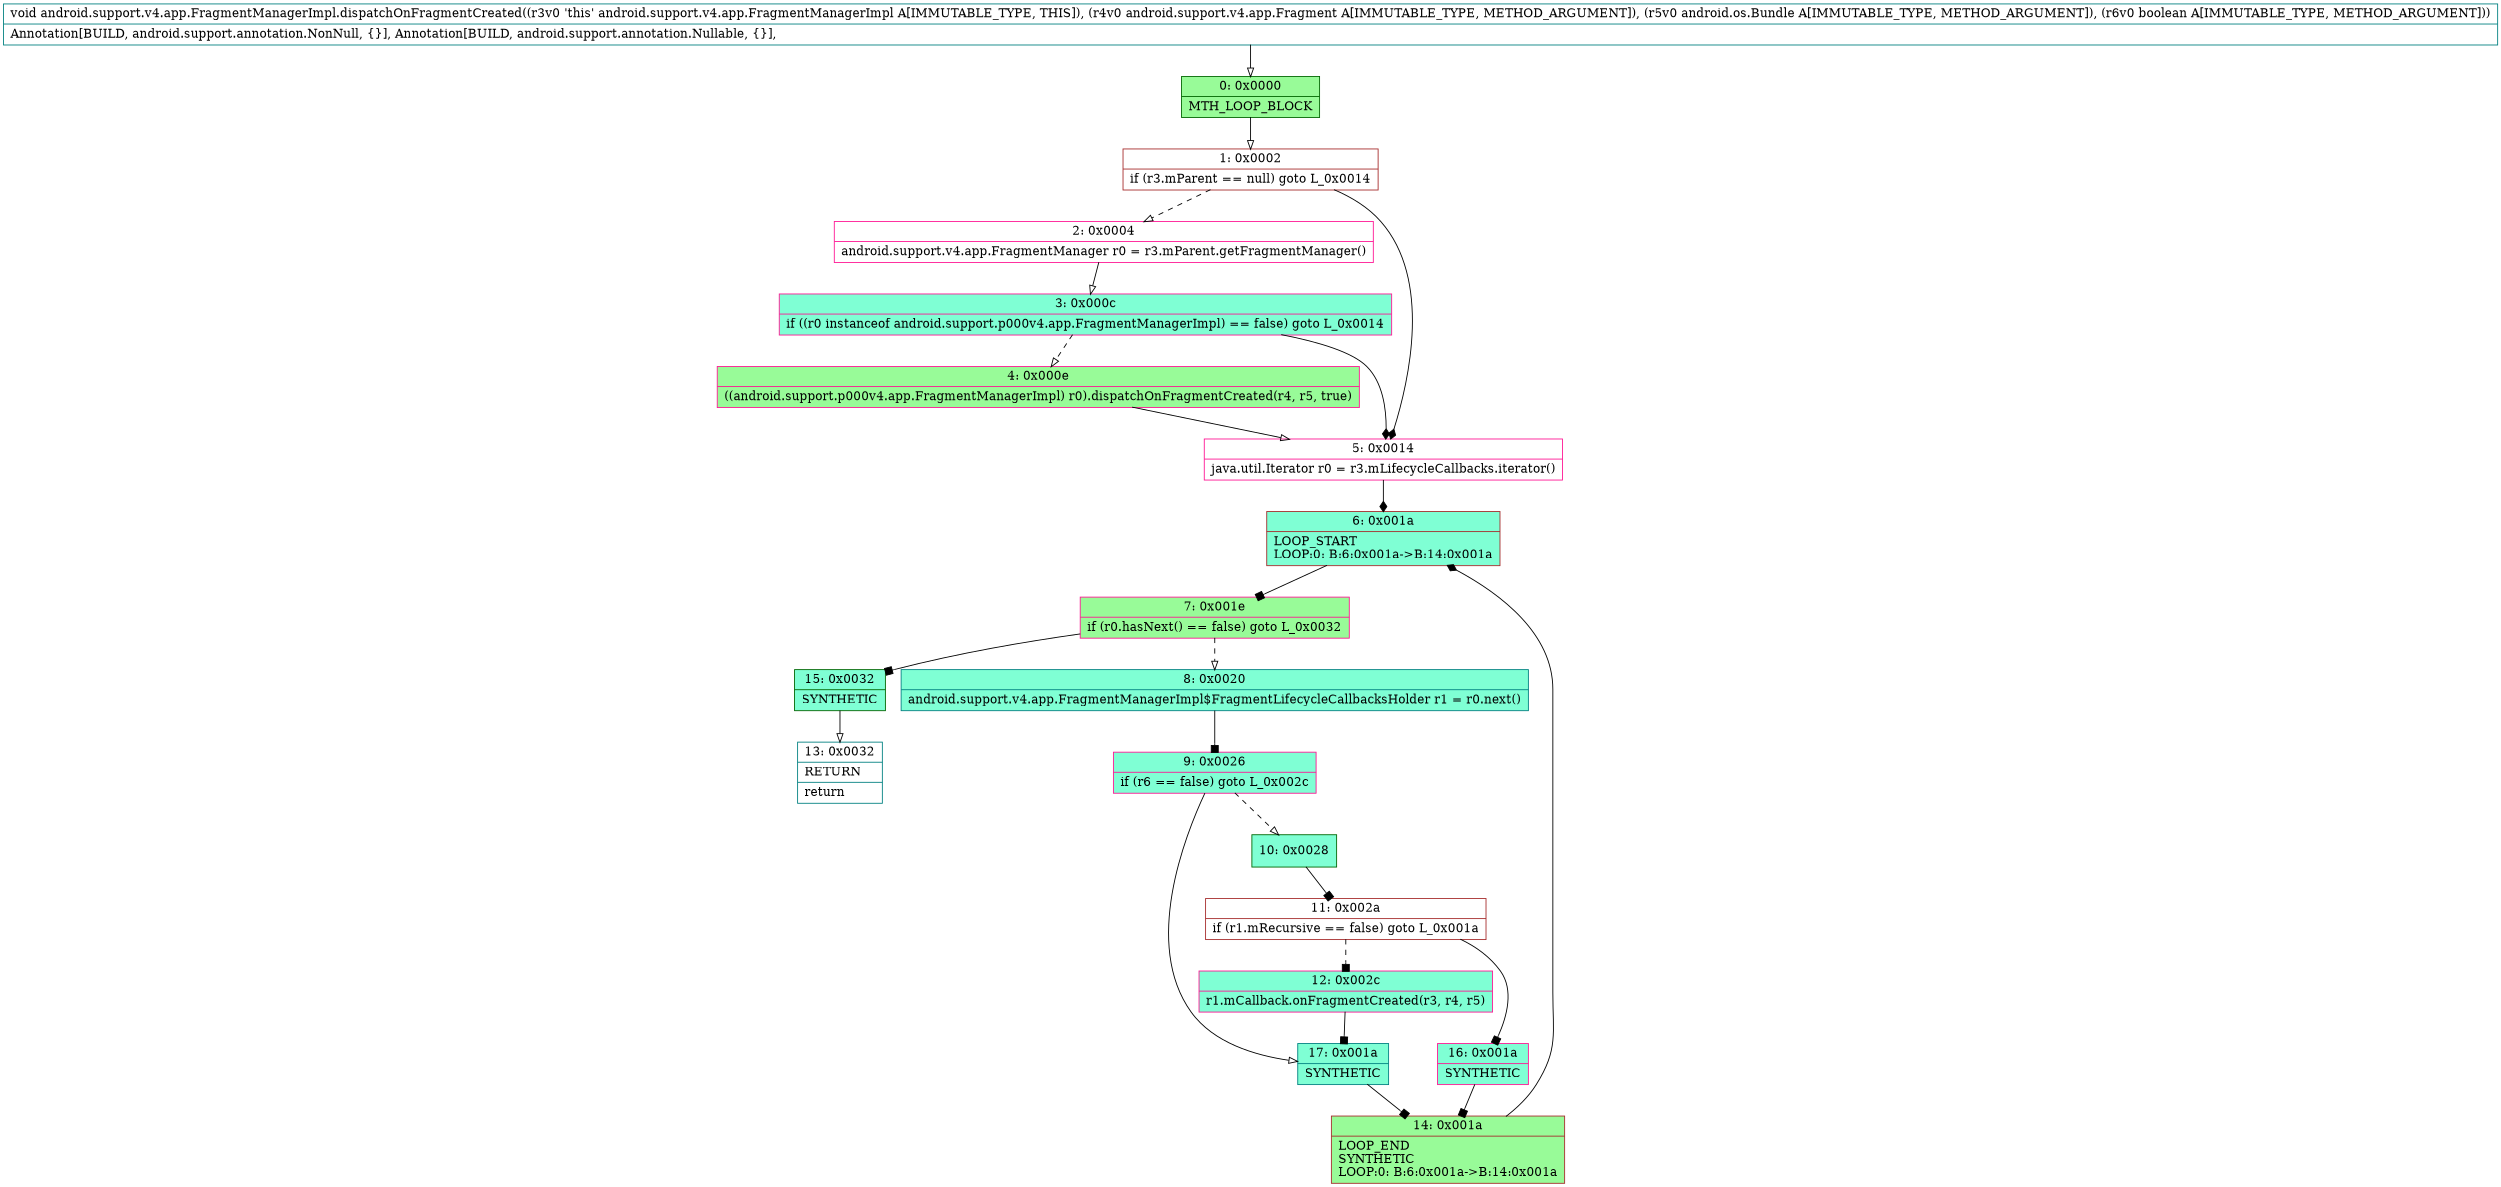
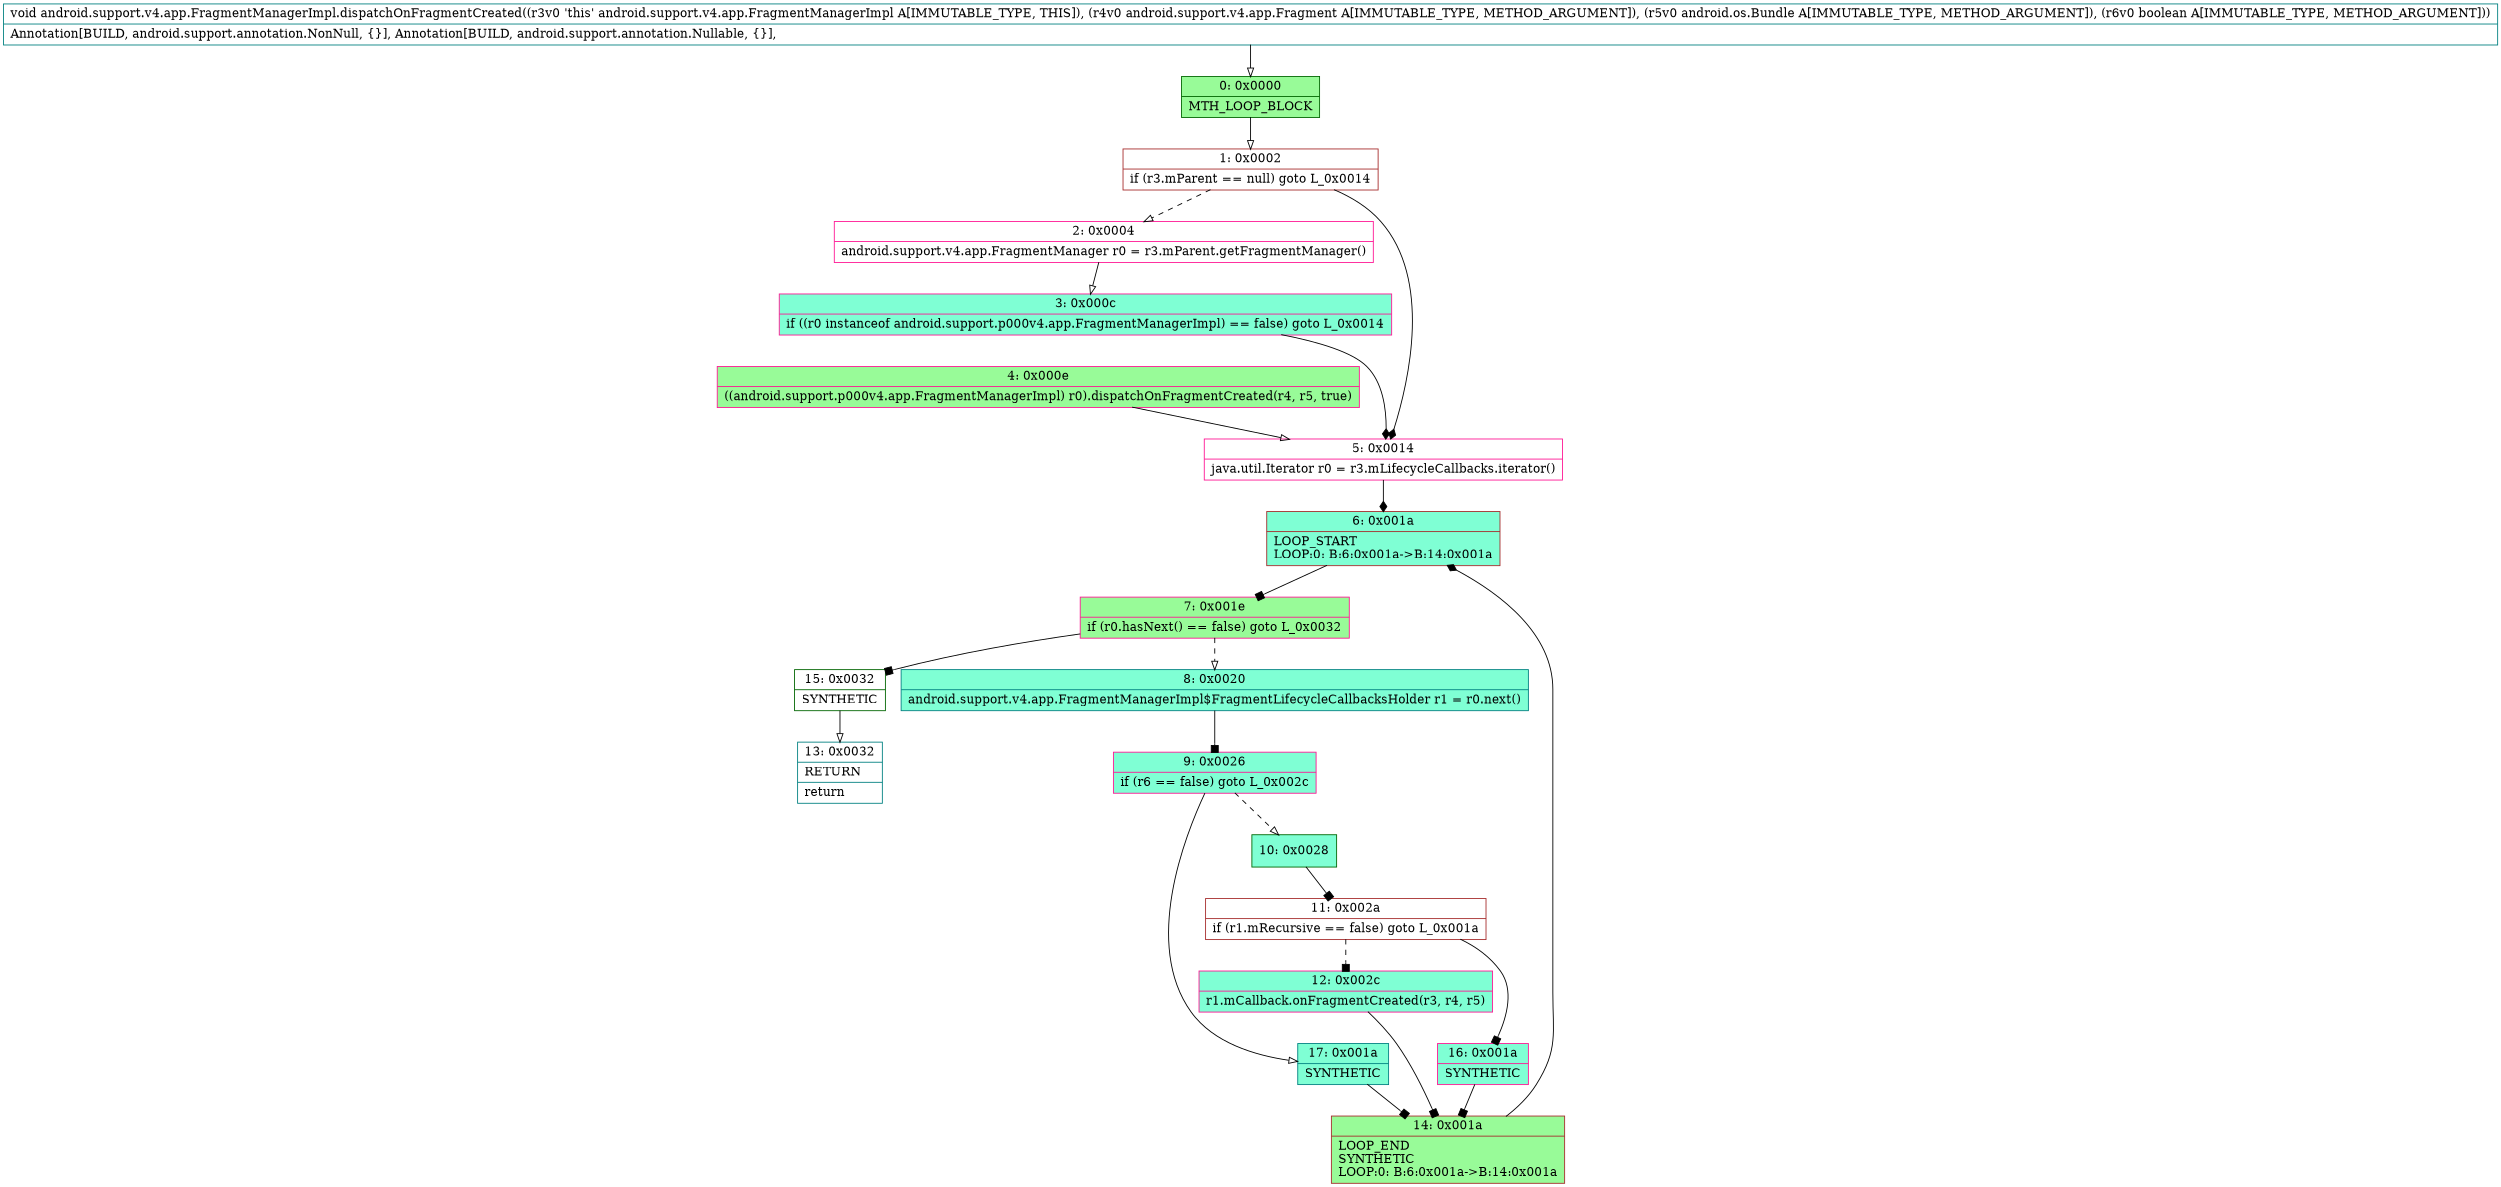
(1064, 347) -> none
(840, 690) -> (840, 690)
(1345, 1023) -> (1405, 1057)
